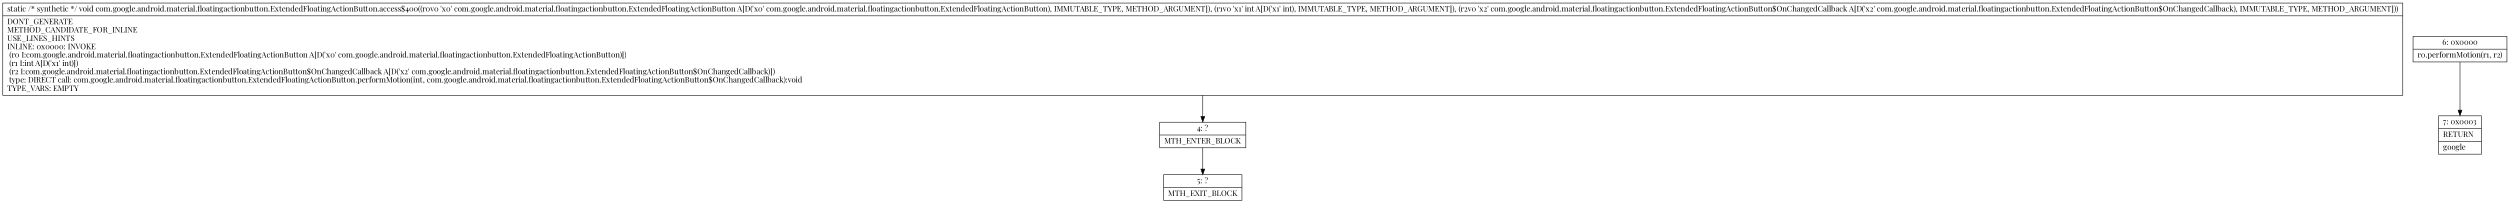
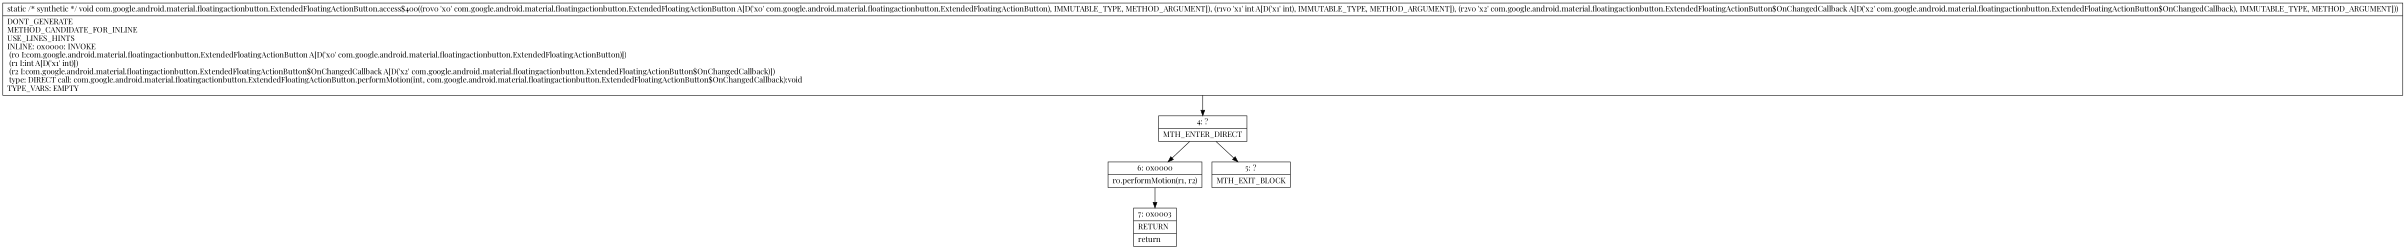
(1203, 141) -> (1203, 135)
(2454, 148) -> (1149, 240)
none -> (1181, 150)
